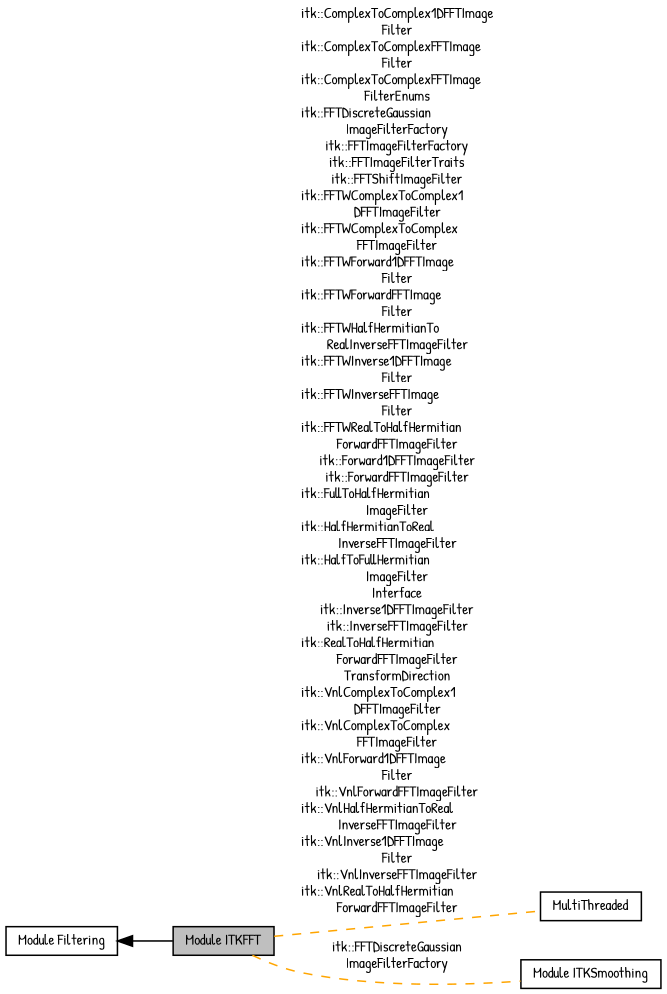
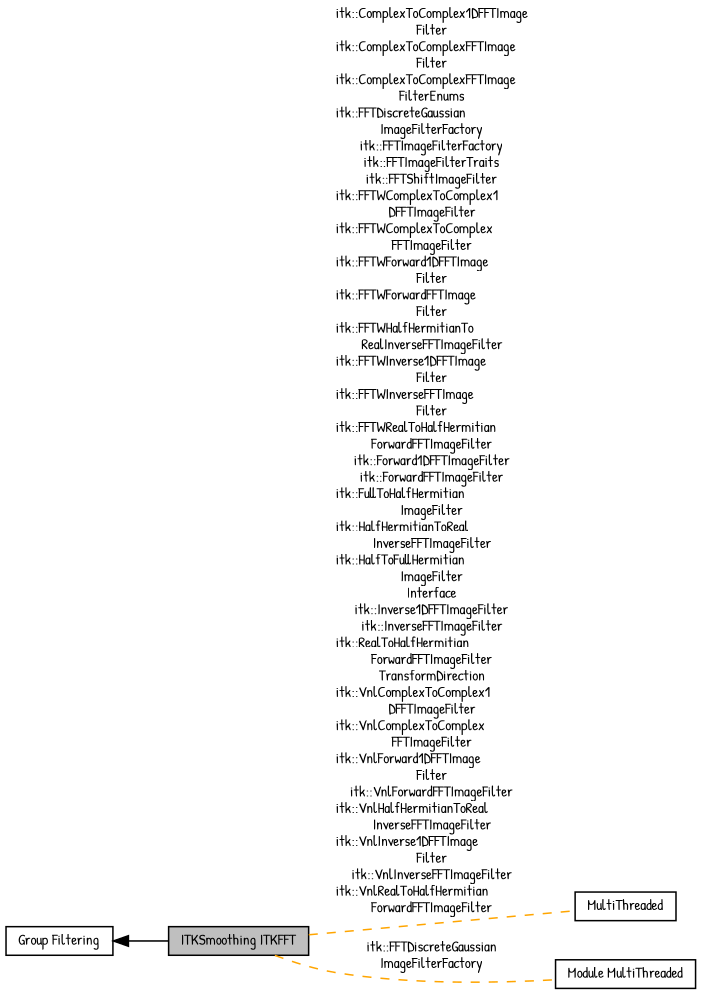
(62, 941) -> (59, 941)
(224, 941) -> (239, 941)
(591, 974) -> (626, 974)
